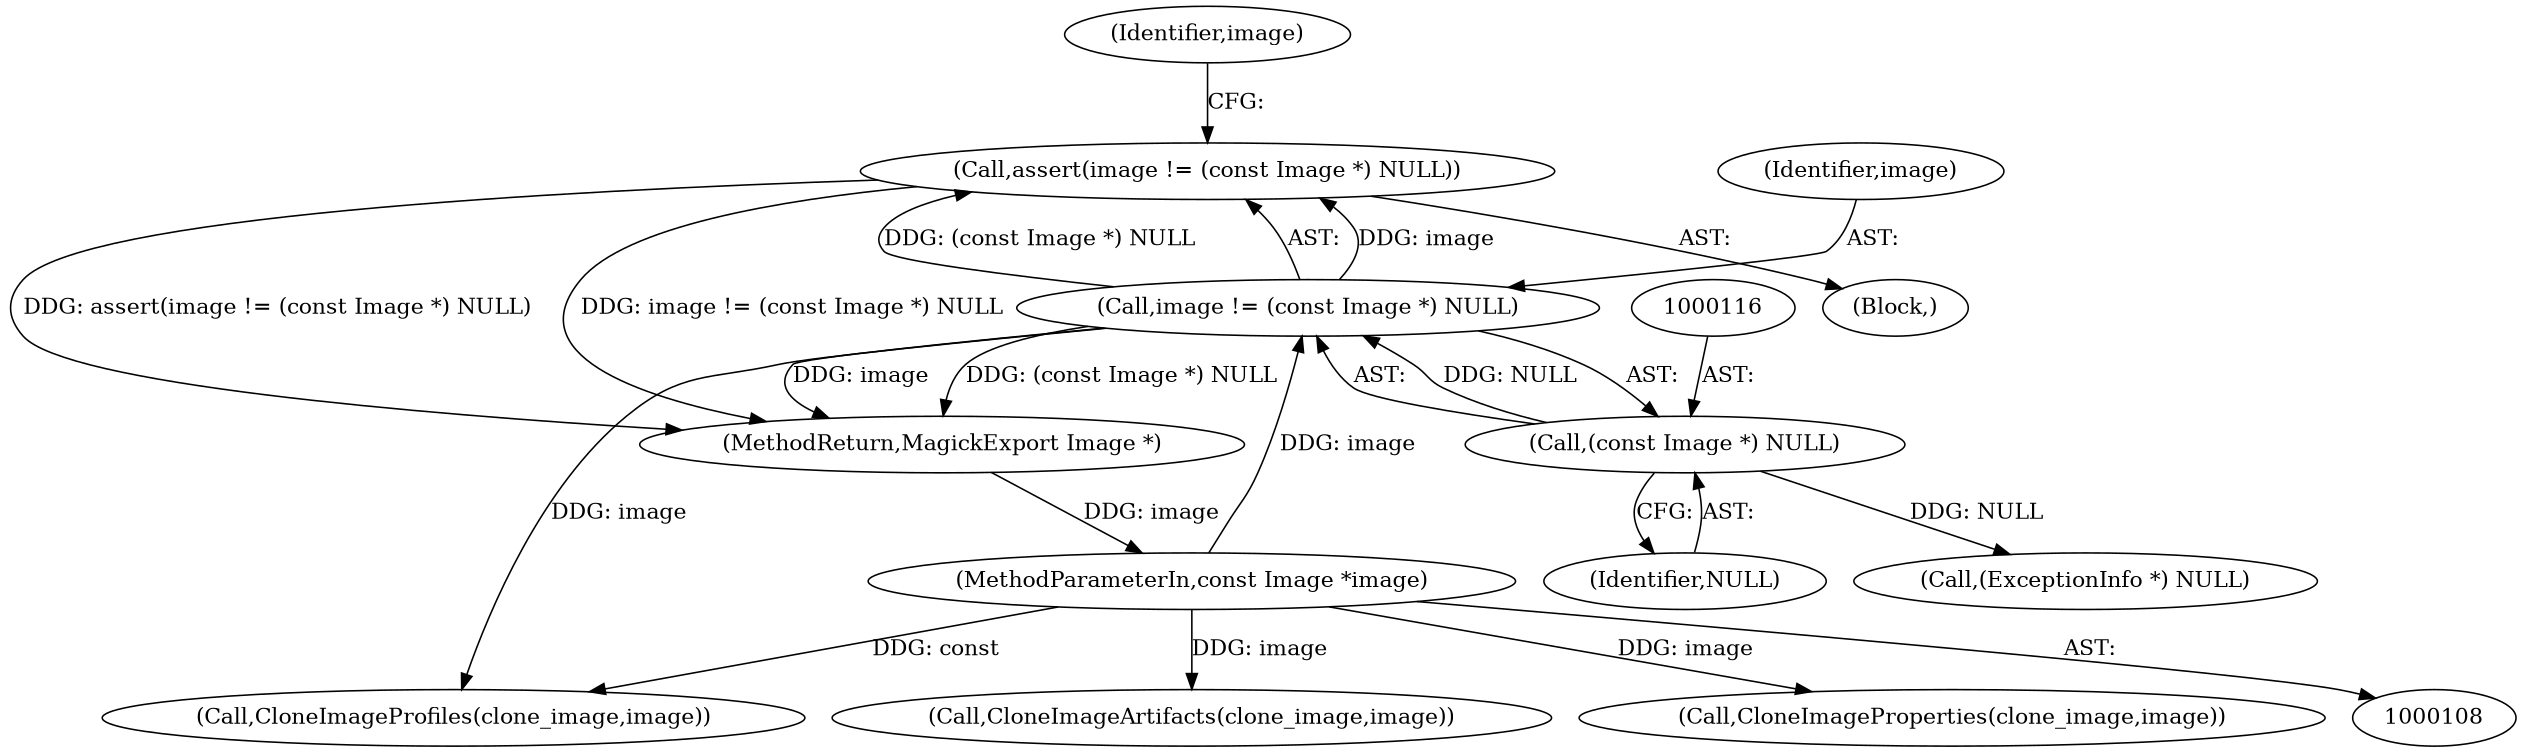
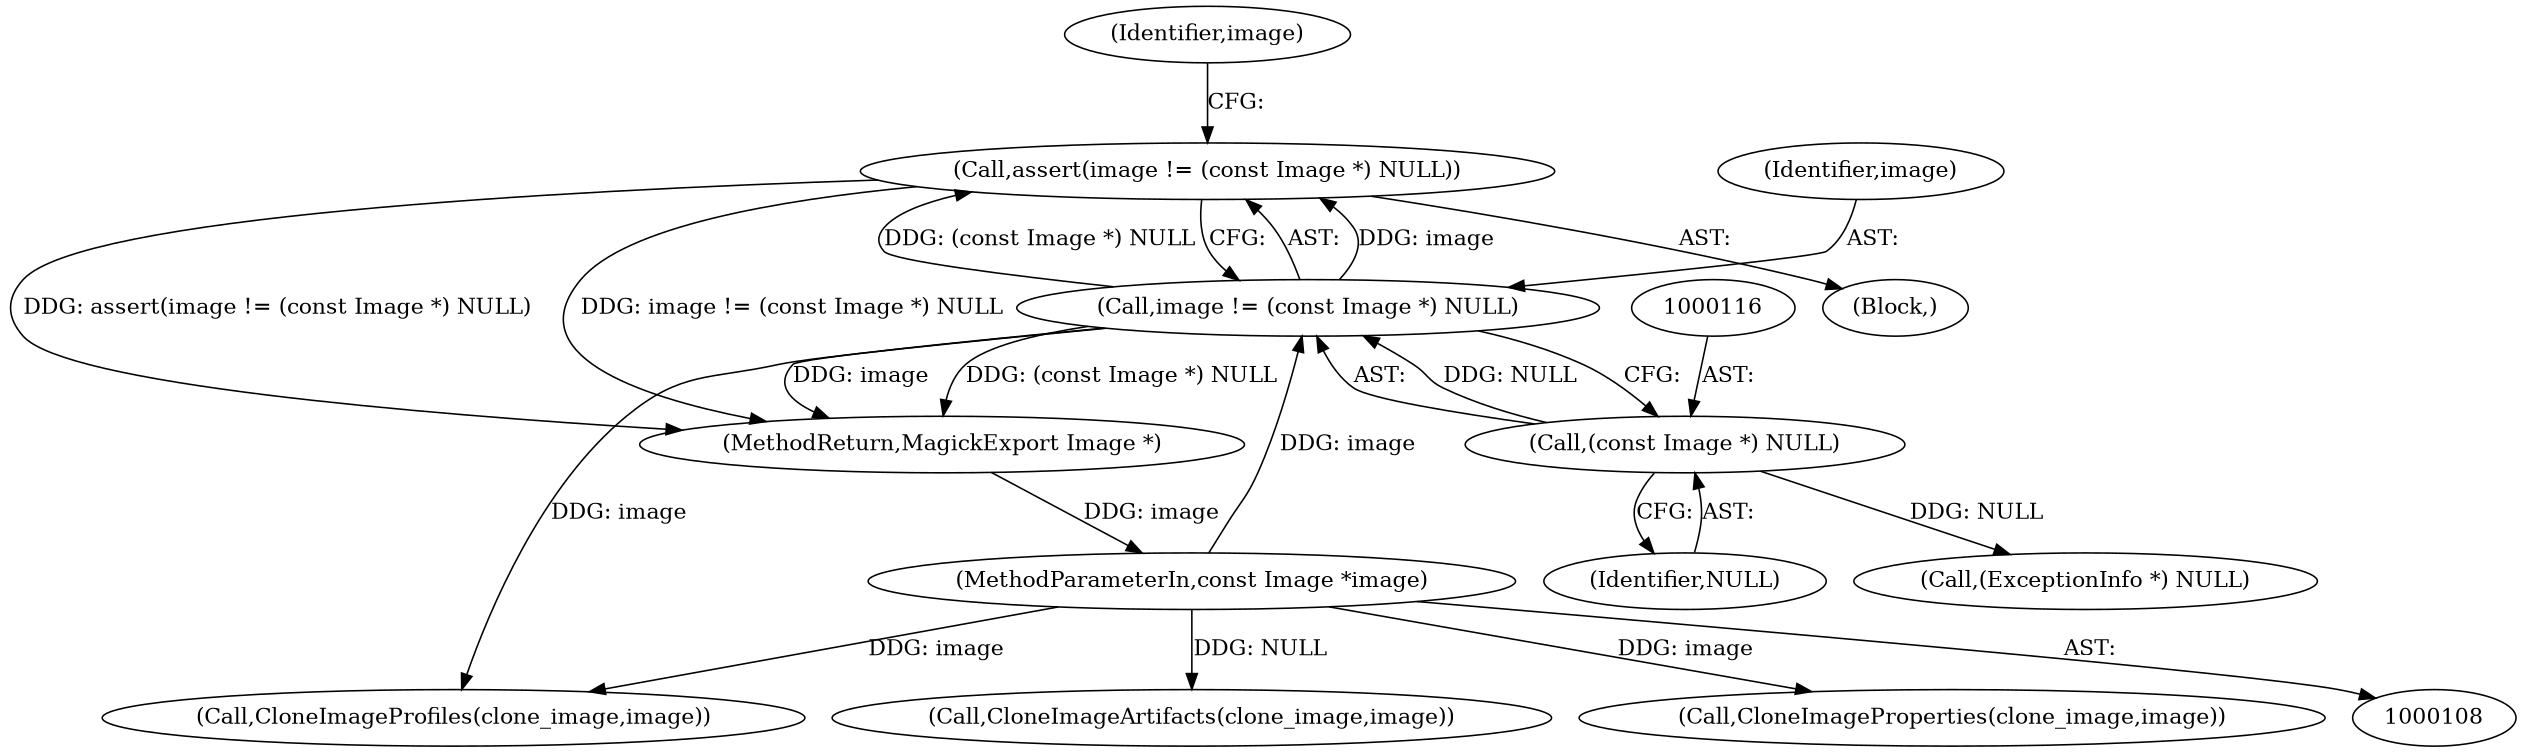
none -> (1204, 239)
(1656, 376) -> (1656, 376)
(937, 650) -> (937, 650)
(1260, 650) -> (1260, 650)
